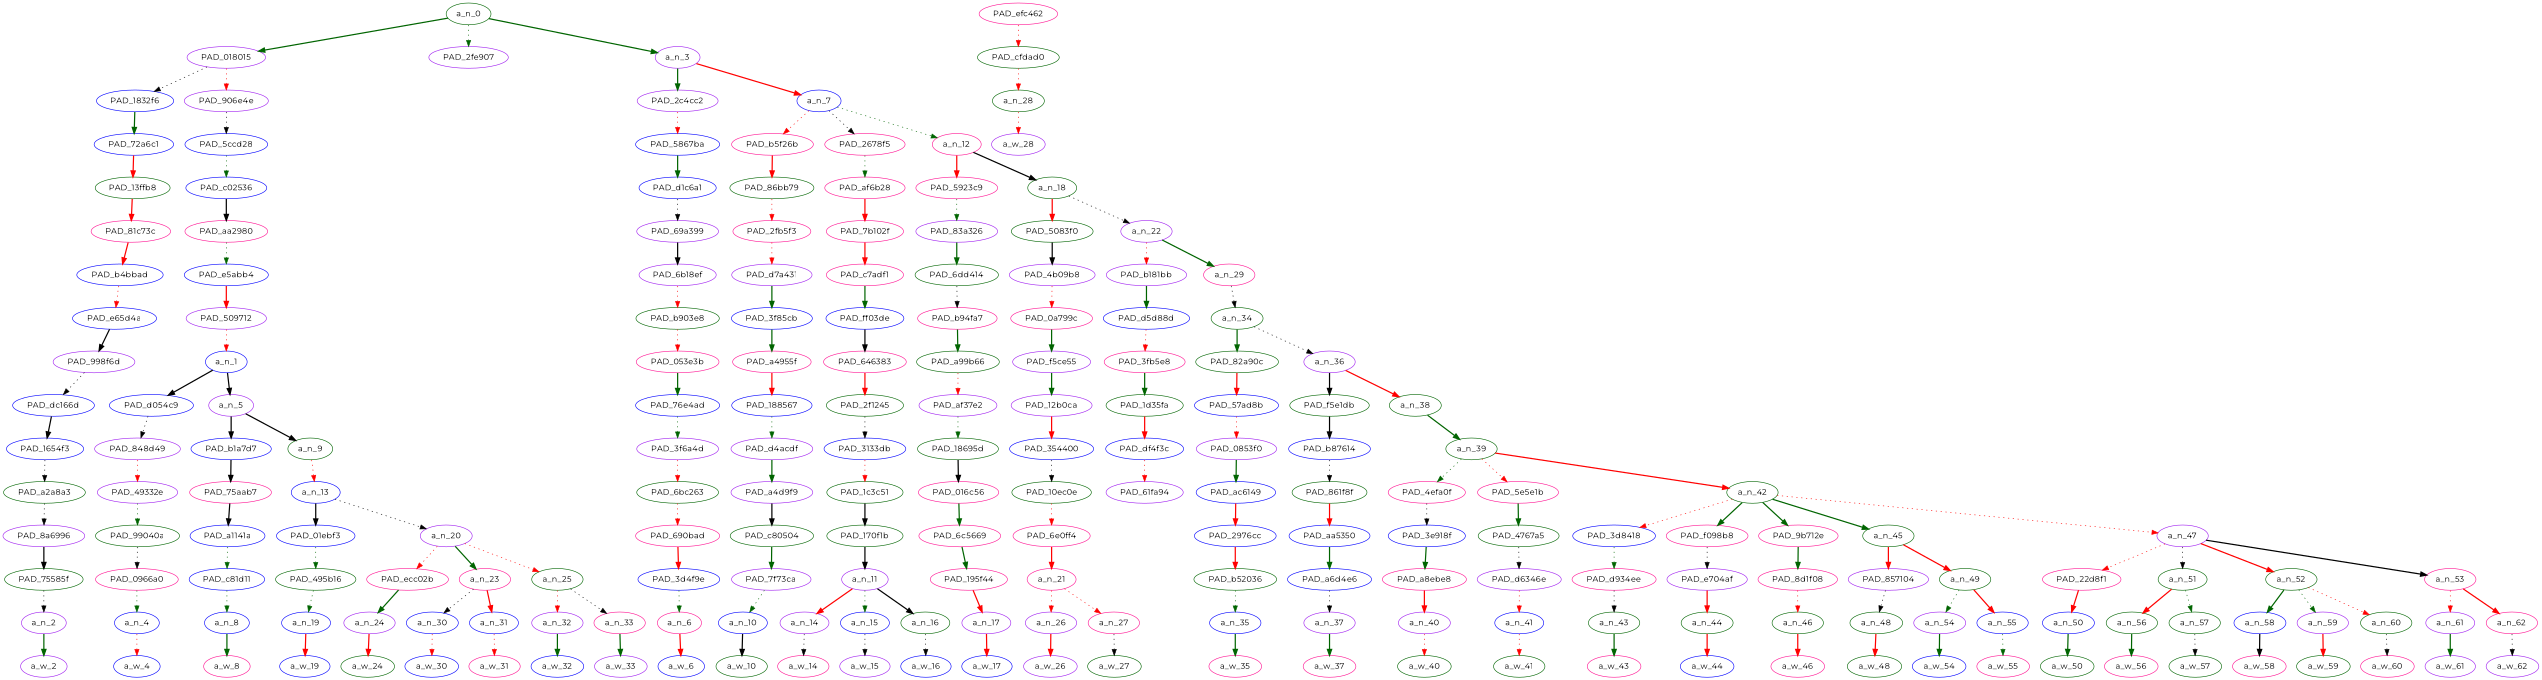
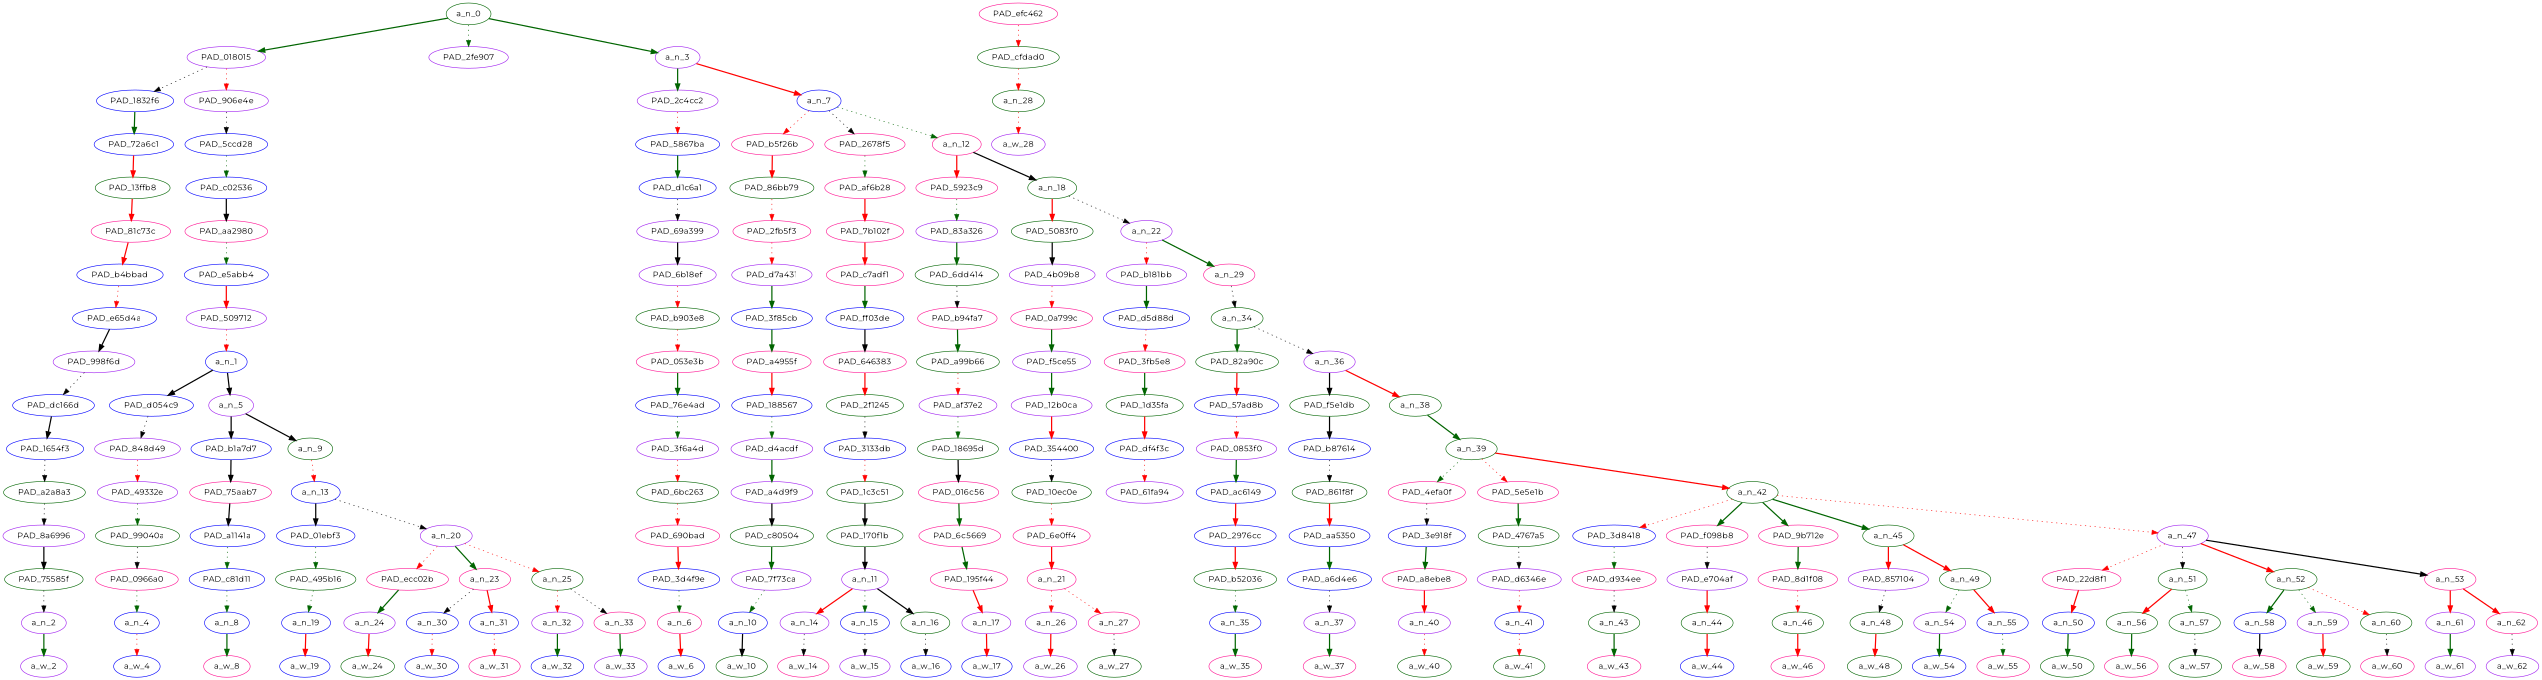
(2450, 598) -> (2450, 598)
